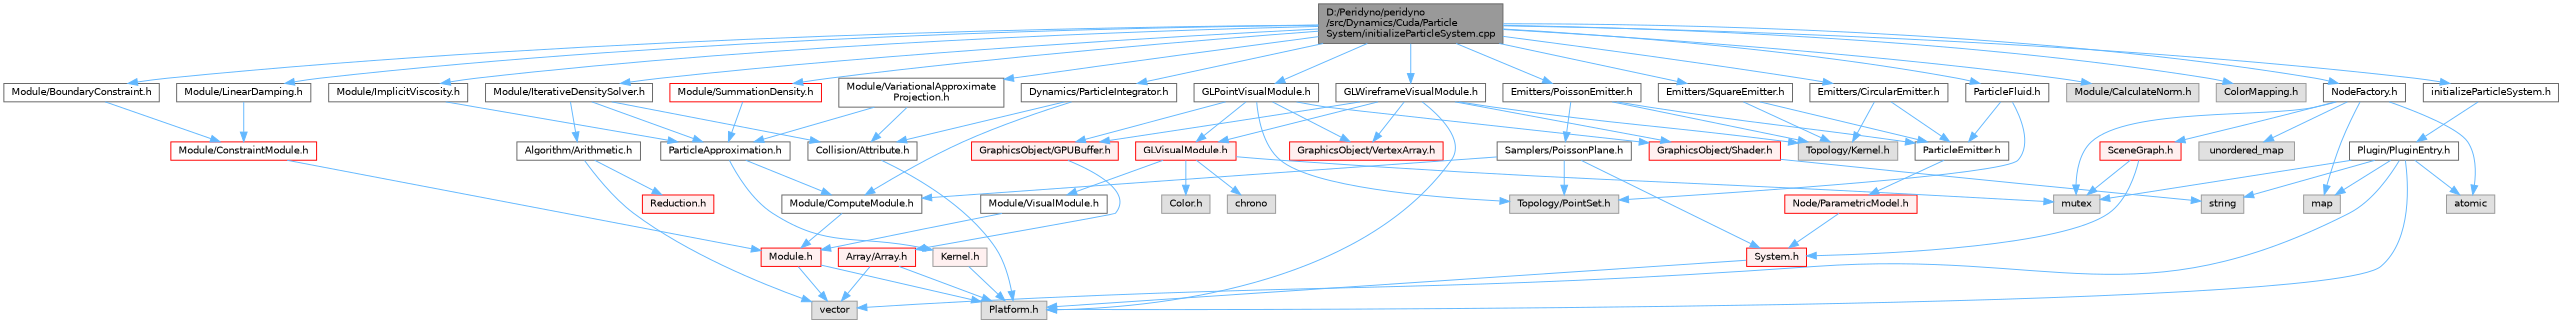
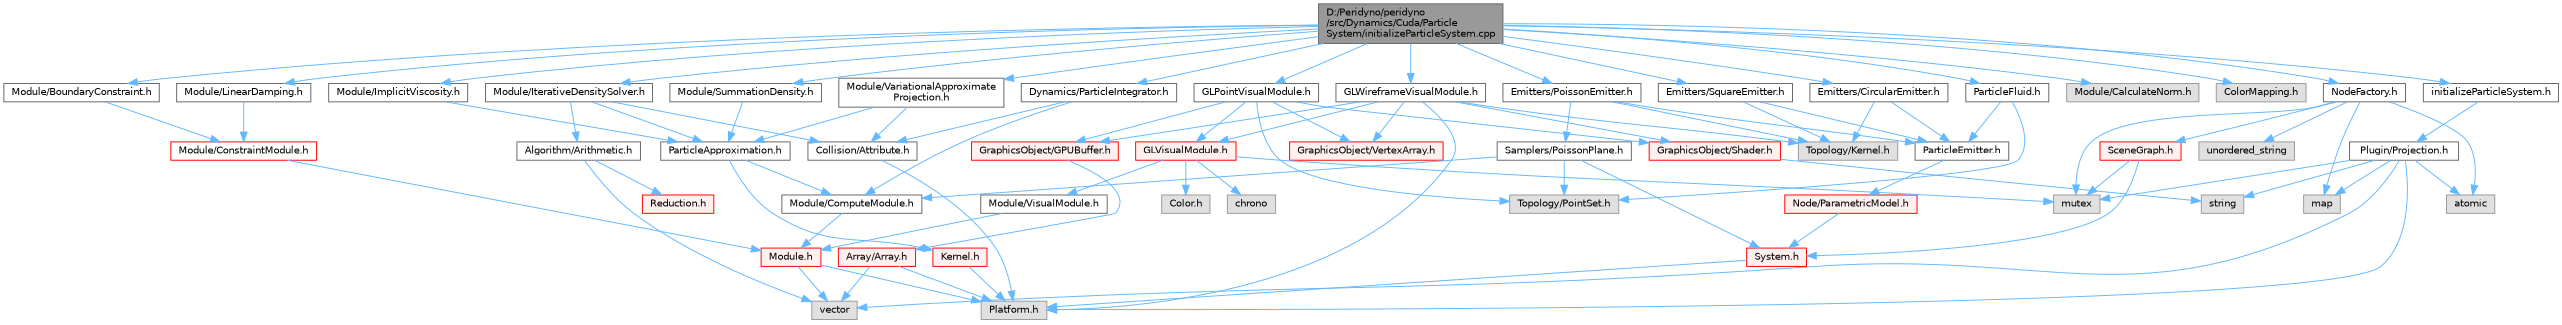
(746, 93) -> (746, 93)
(2247, 151) -> (2247, 151)
(2404, 151) -> (2404, 151)
(960, 257) -> (960, 257)
